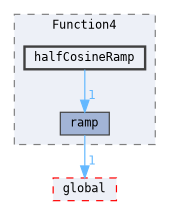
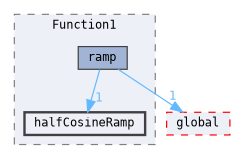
(85, 26) -> (85, 26)
(85, 85) -> (95, 85)
